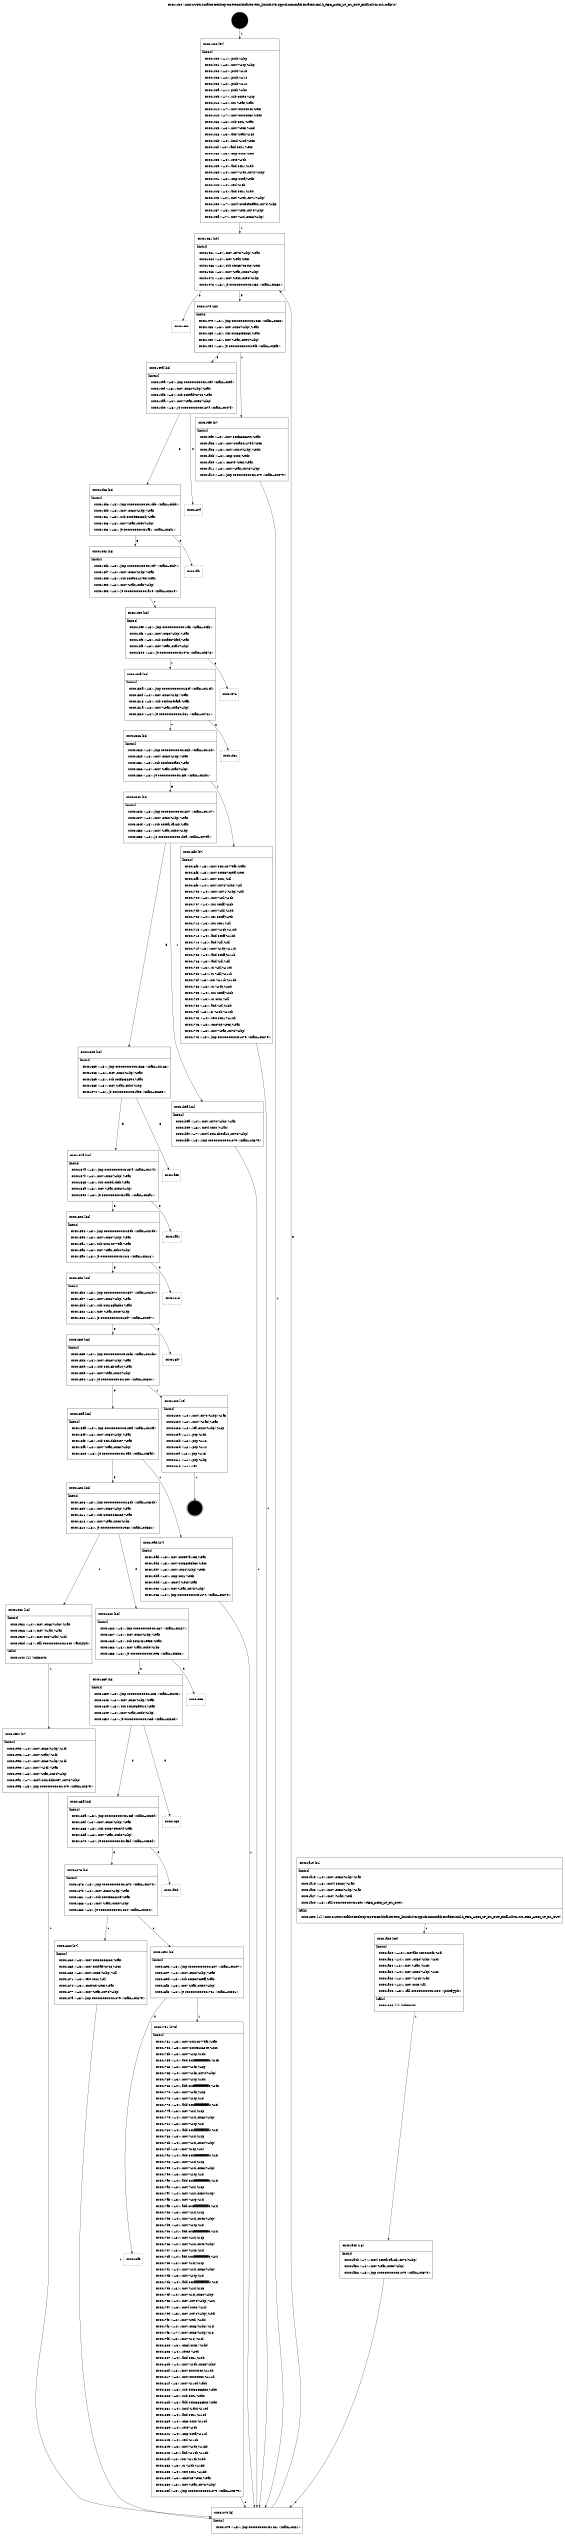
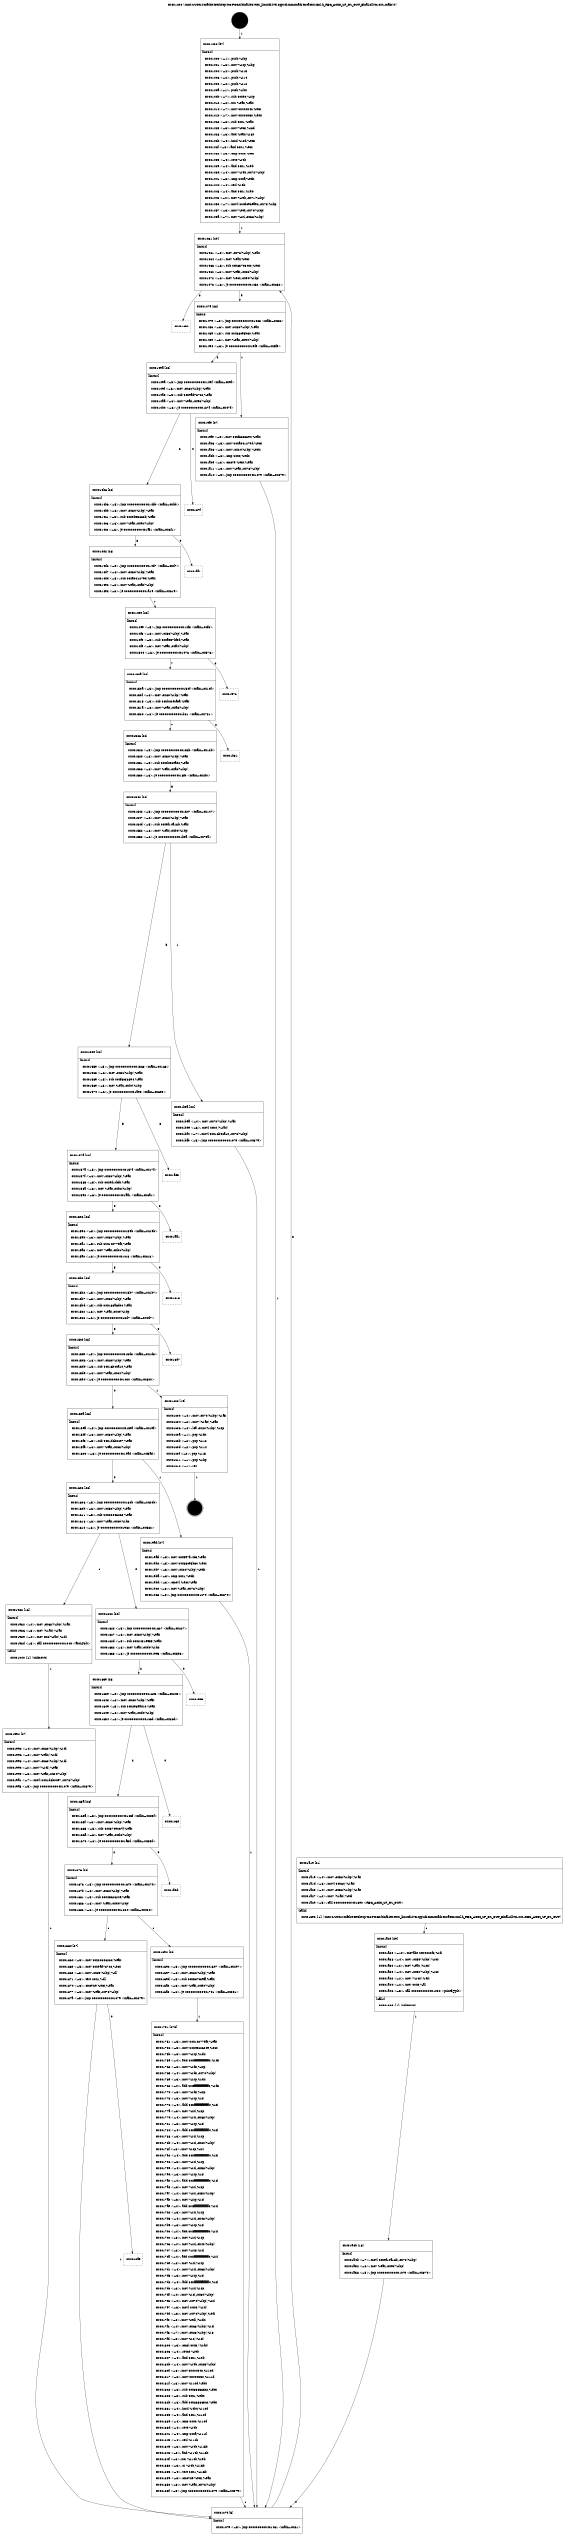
(227, 945) -> none
(127, 2121) -> (121, 2128)
(295, 2502) -> (295, 2502)
